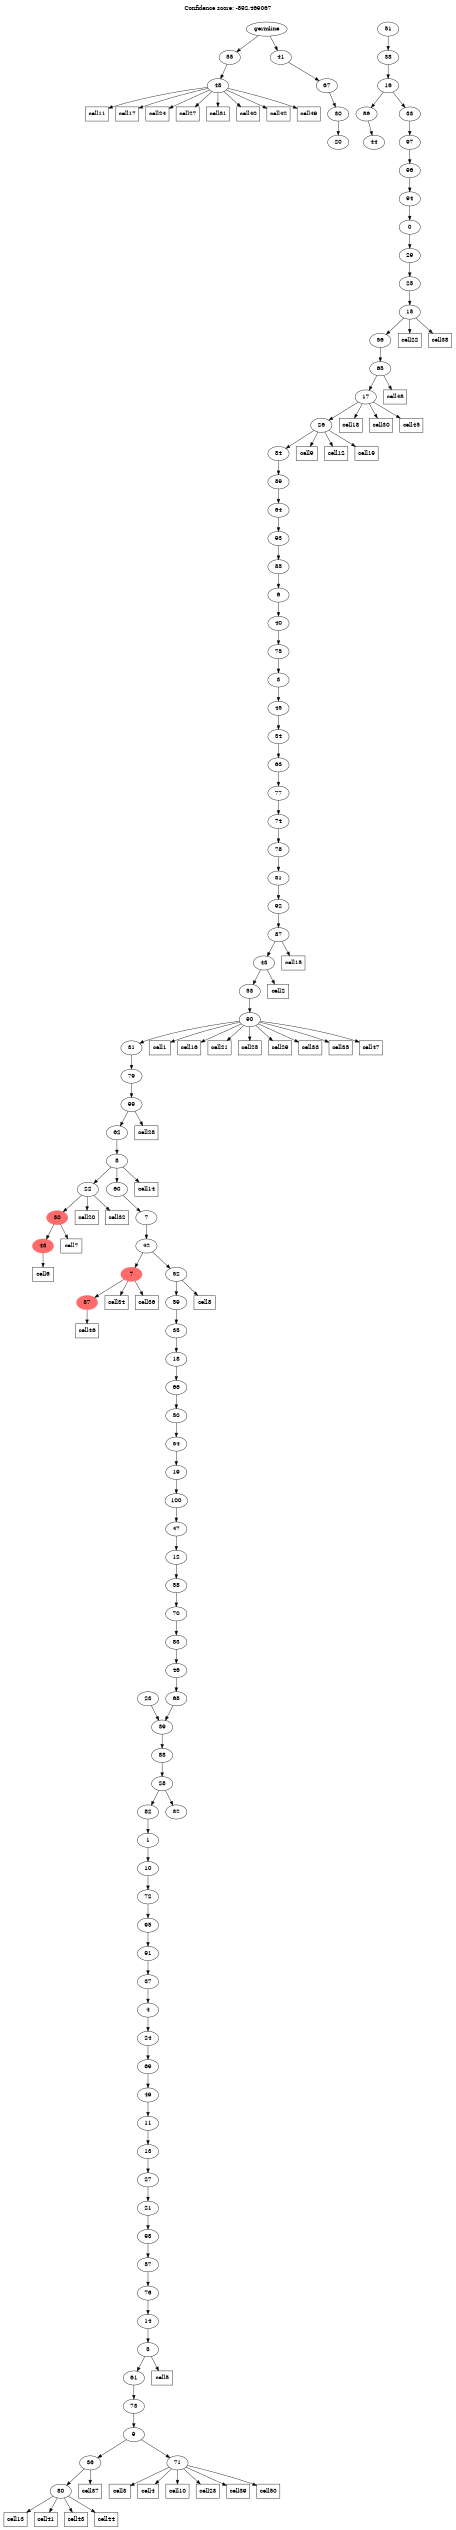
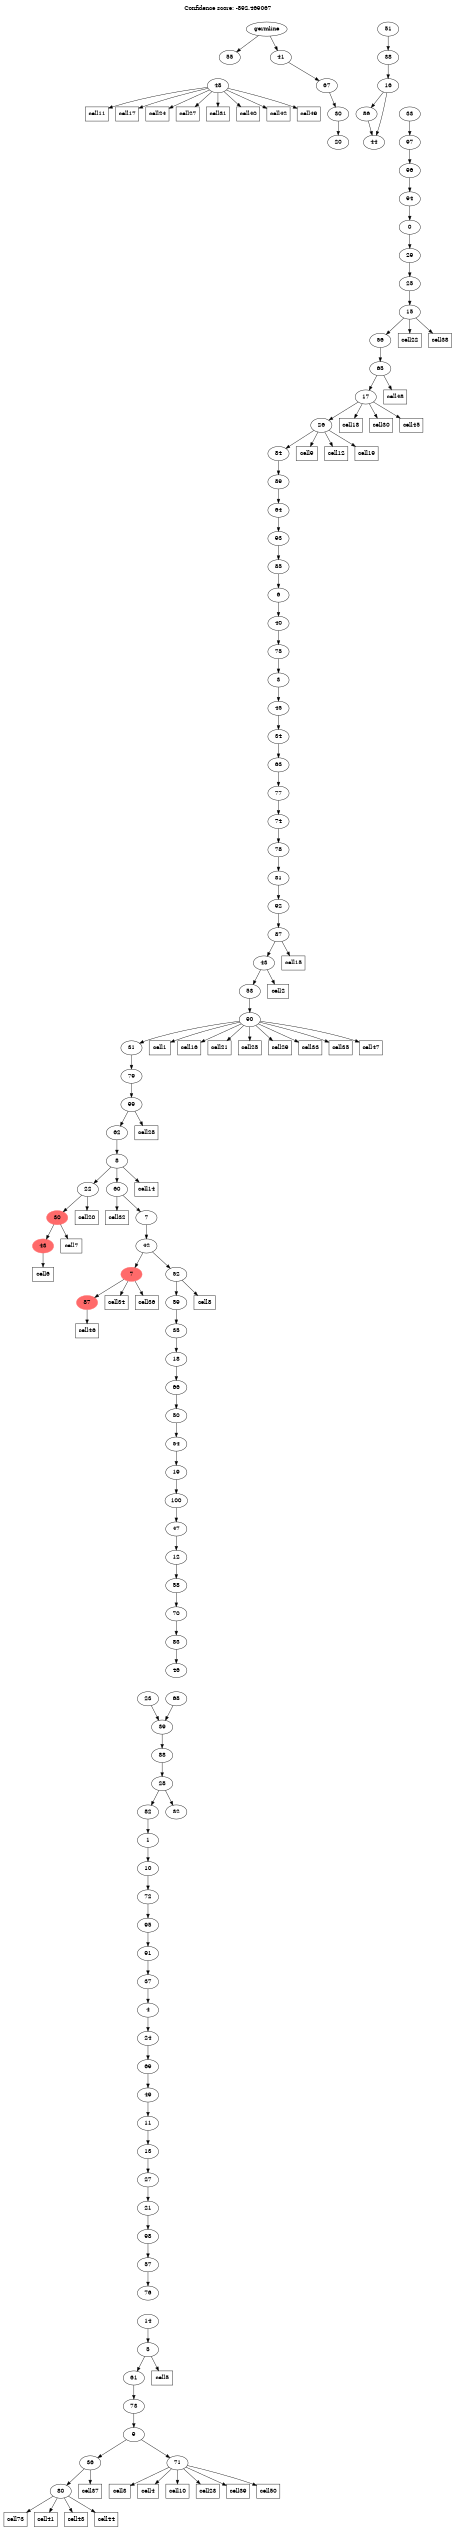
(225, 70) -> none
(398, 98) -> (383, 112)
(100, 1202) -> (117, 1202)
(176, 1683) -> none
(148, 2305) -> none
(16, 2519) -> (16, 2519)
